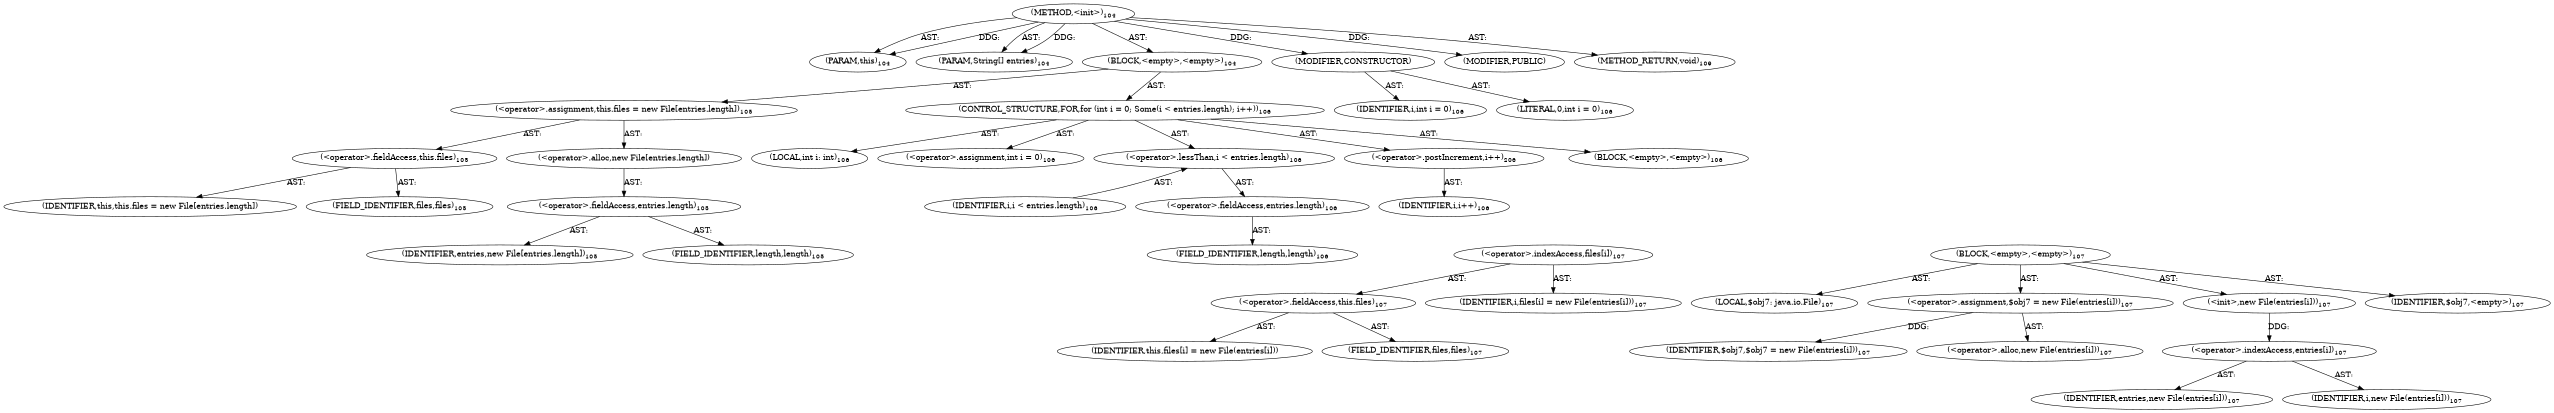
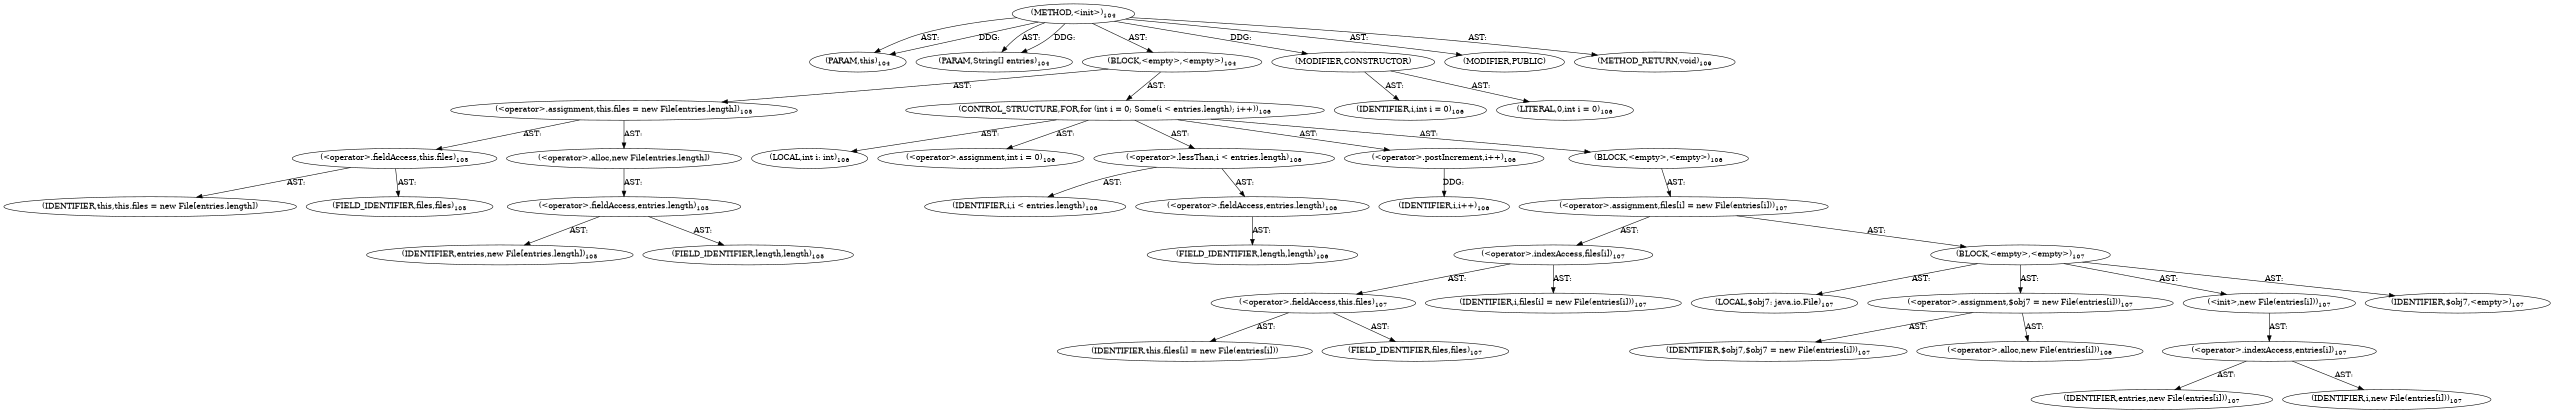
(1360, 38) -> (1360, 38)
(1510, 158) -> (1510, 158)
(1455, 183) -> (1455, 183)
(1128, 186) -> (1104, 178)
none -> (1674, 207)
(1920, 327) -> (1920, 327)
(2280, 327) -> (2280, 327)
(2106, 351) -> (2106, 351)
